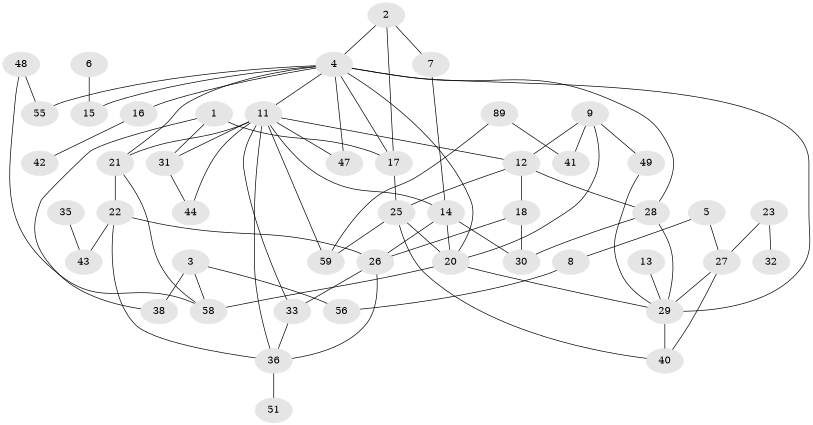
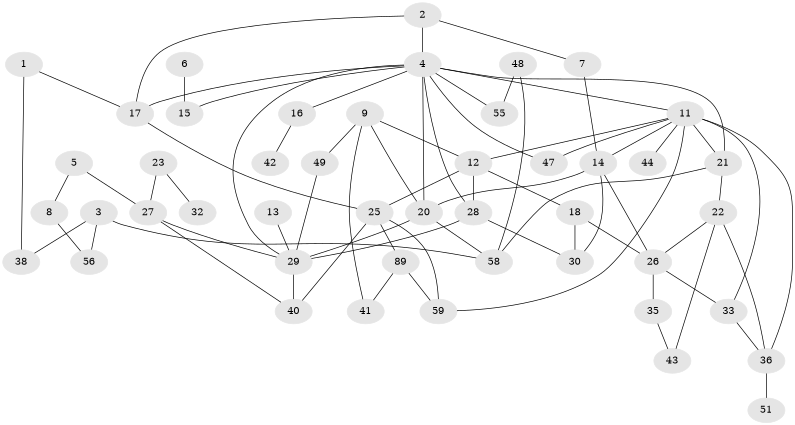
(165, 163) -> none
(424, 237) -> (388, 237)
(355, 335) -> (653, 287)
